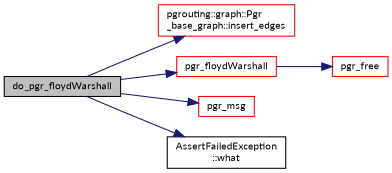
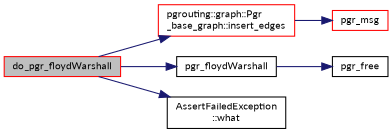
(226, 67) -> (226, 67)
(360, 67) -> (360, 67)
(62, 87) -> (62, 67)
(154, 98) -> (308, 20)
